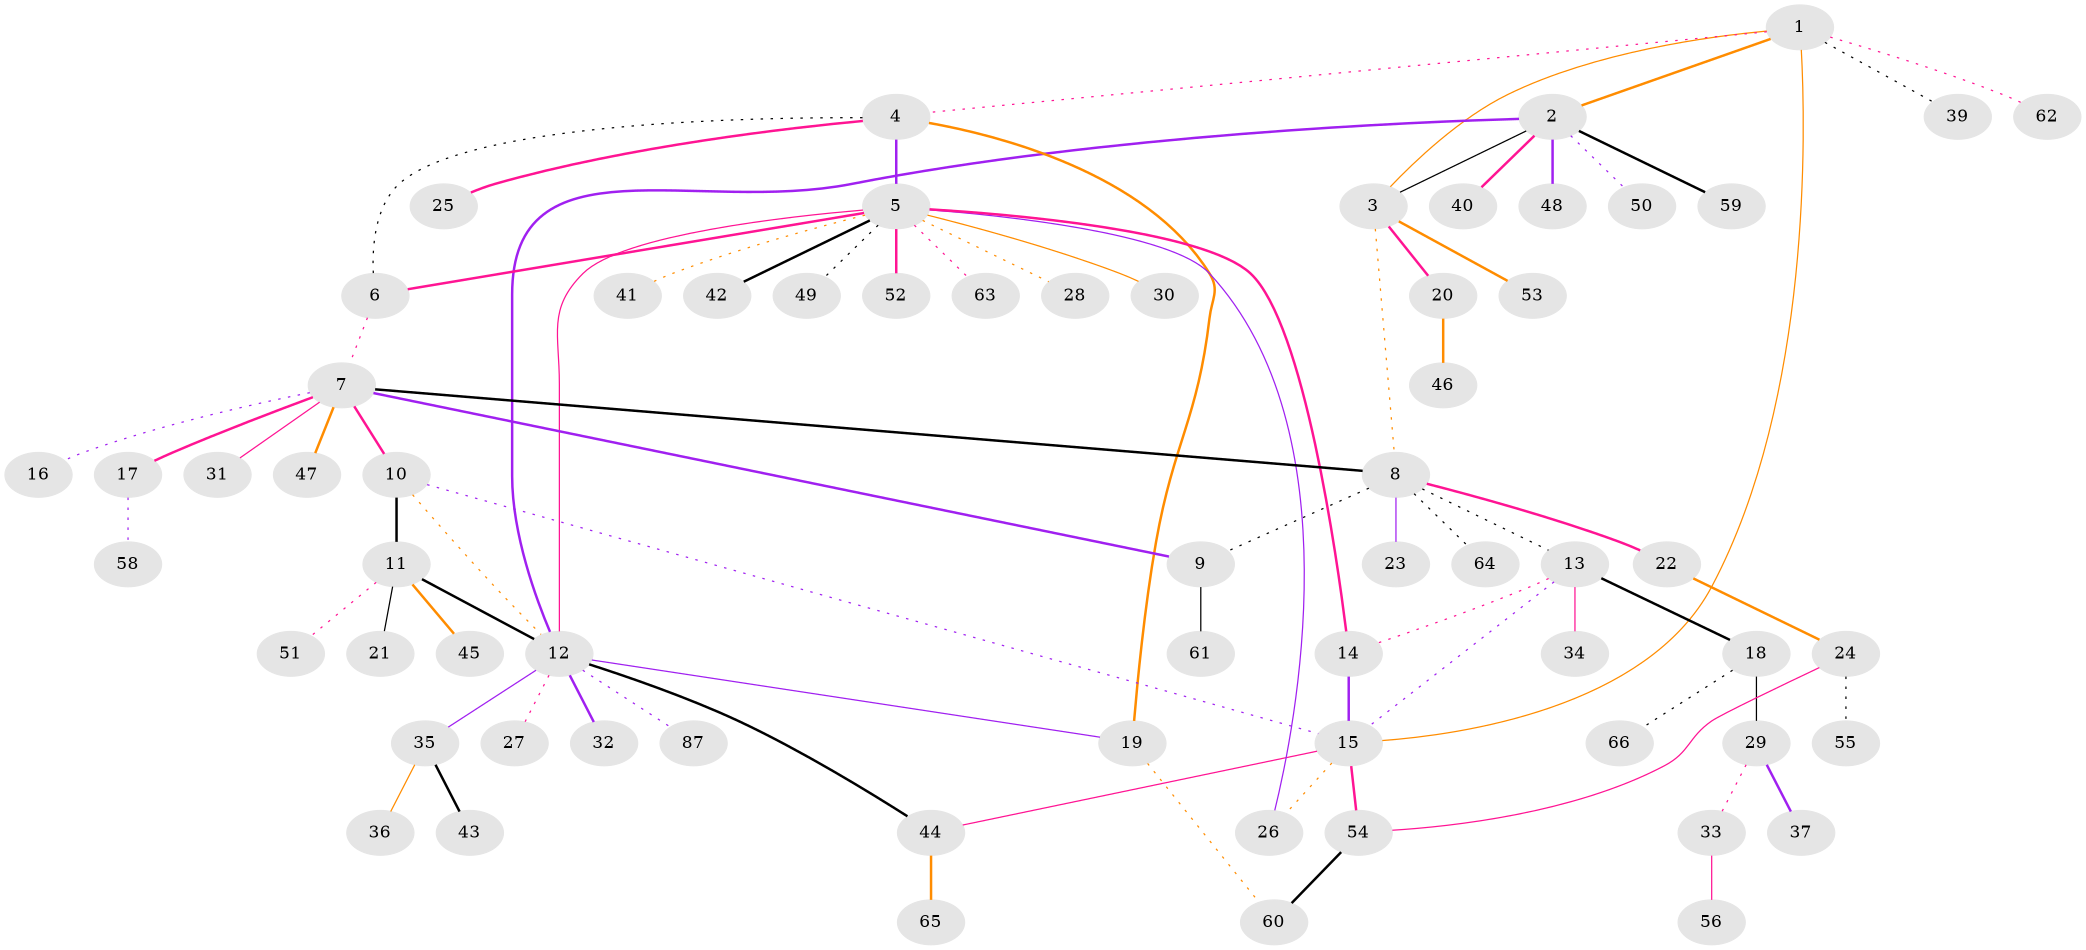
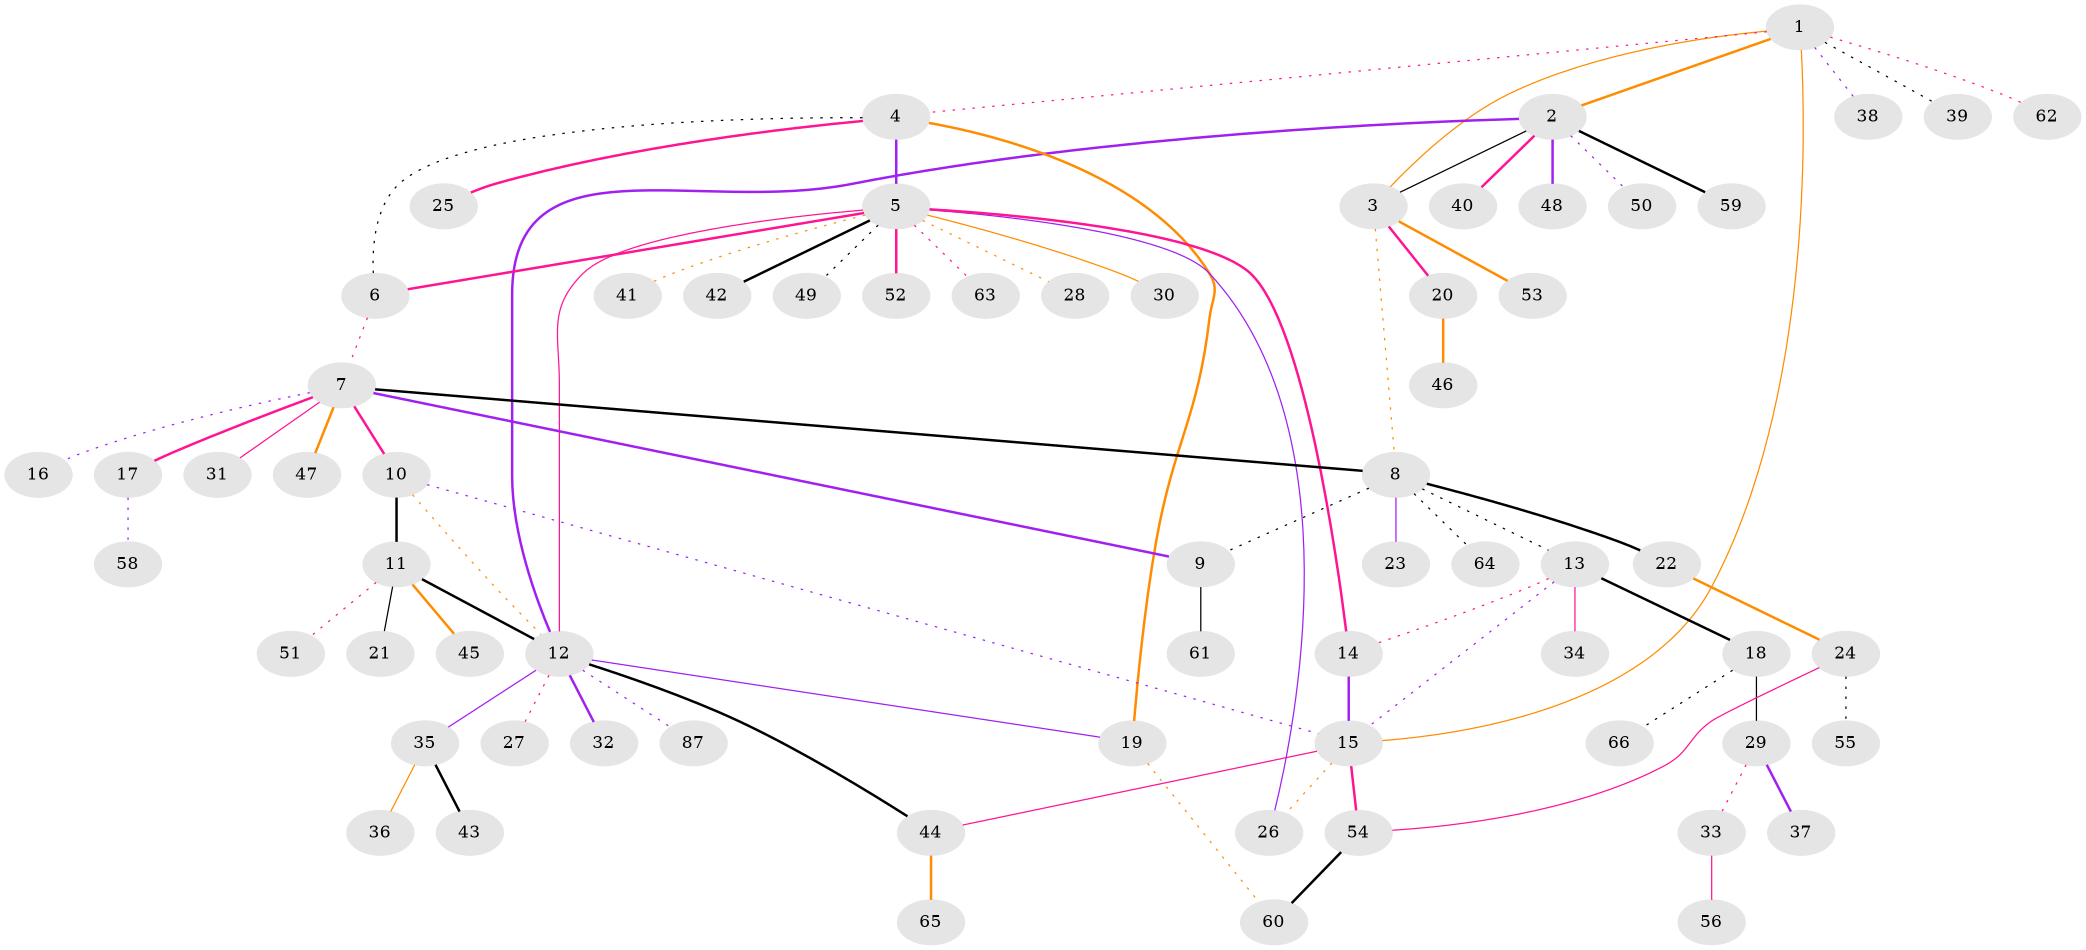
none -> (1868, 117)
(1535, 514) -> (1535, 514)
